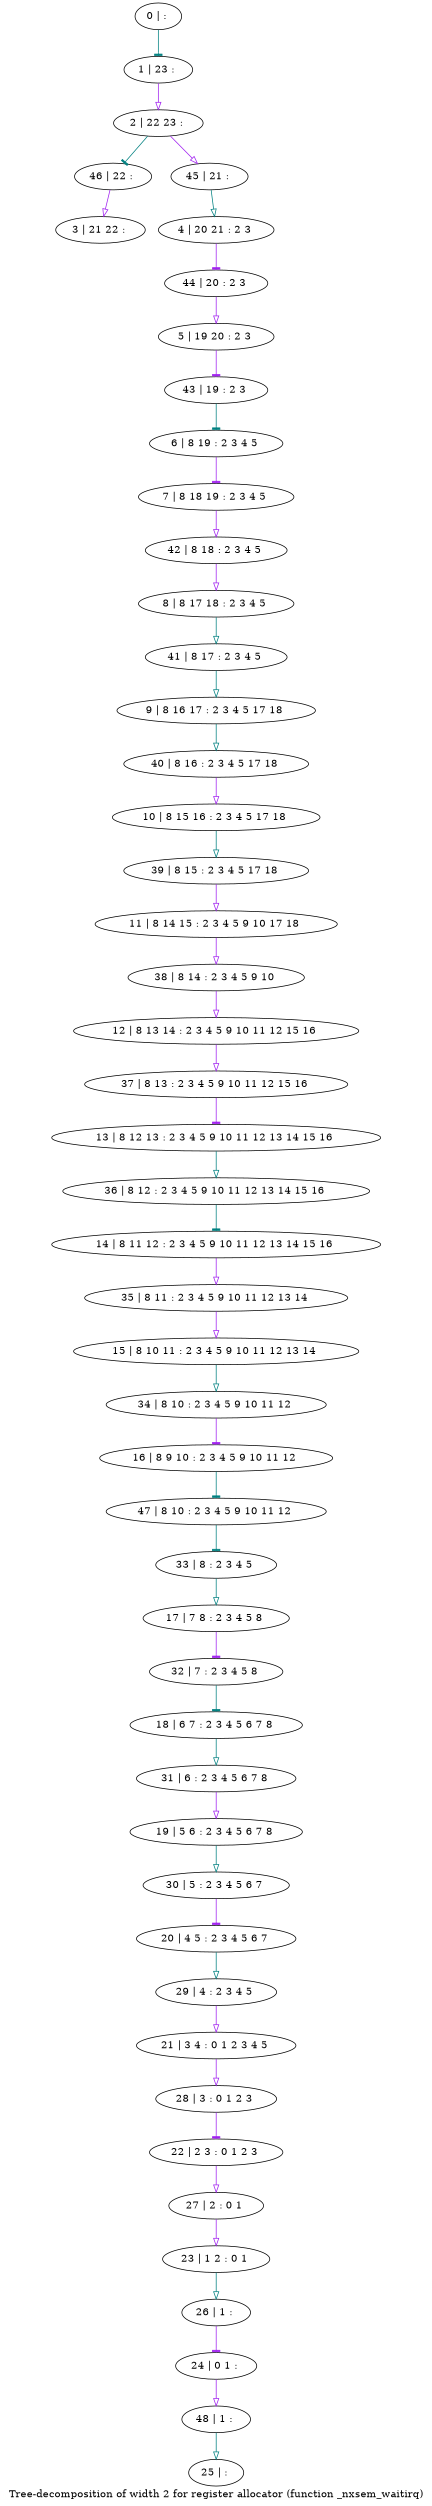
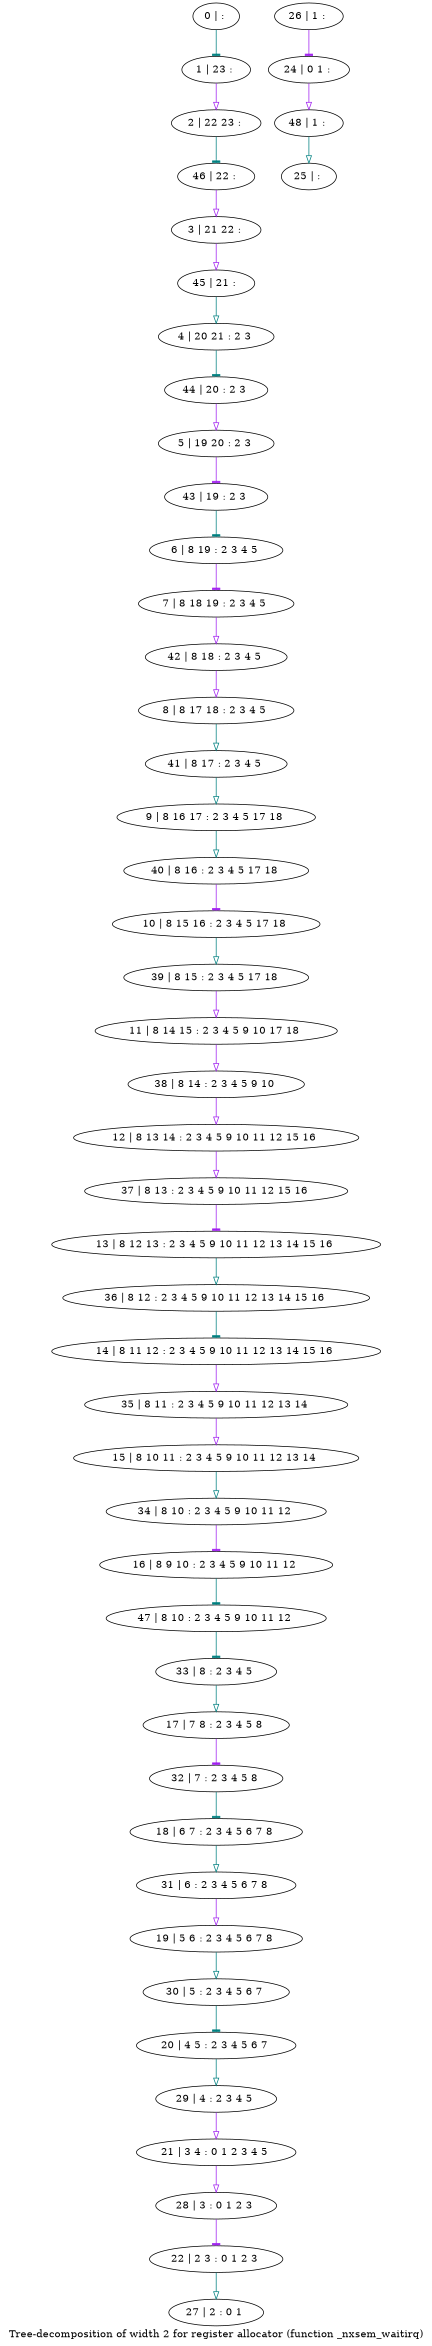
(181, 147) -> (216, 253)
(216, 255) -> (216, 362)
(216, 787) -> (216, 896)
(216, 1910) -> (216, 2017)
(216, 2175) -> (216, 2282)
(216, 2259) -> none
